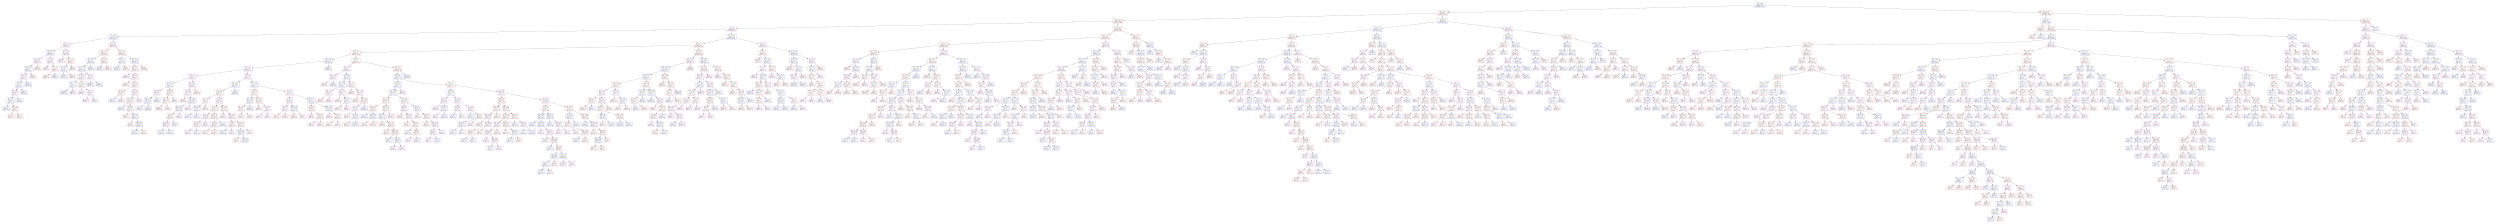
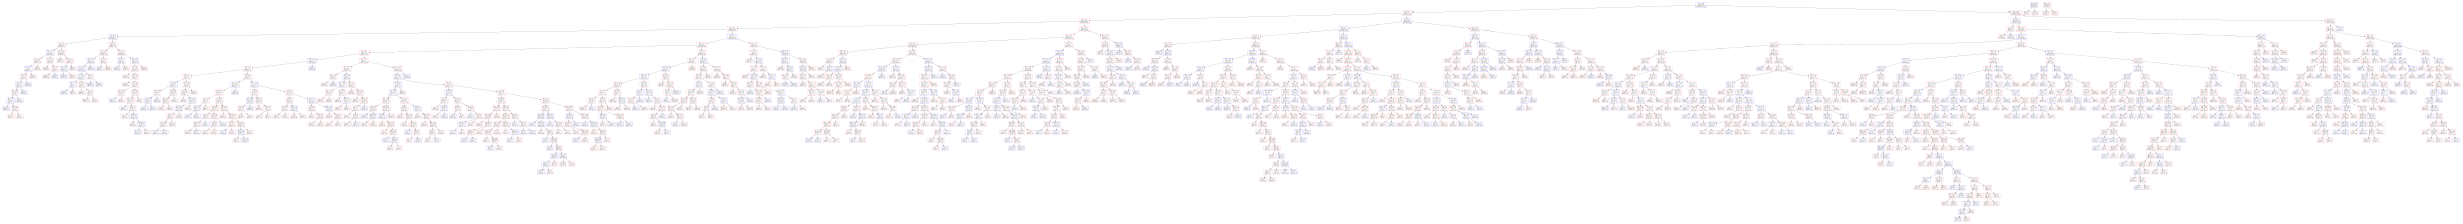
(847, 77) -> none
